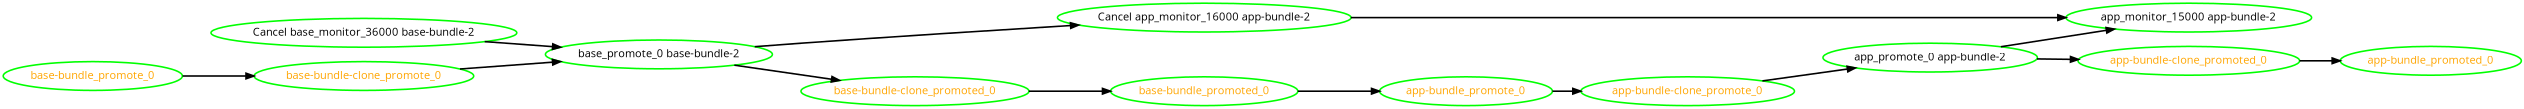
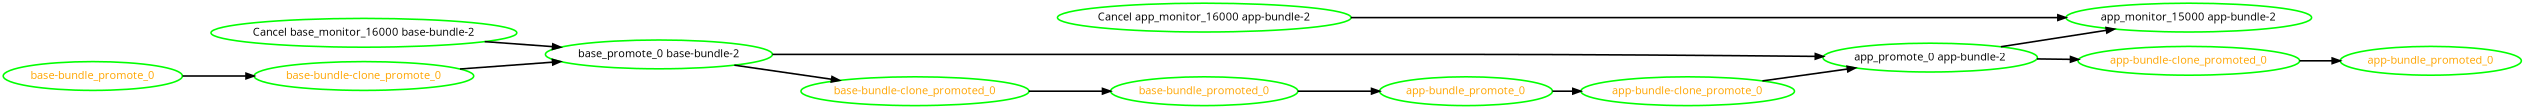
(364, 33) -> (364, 33)
(913, 36) -> (1294, 54)
